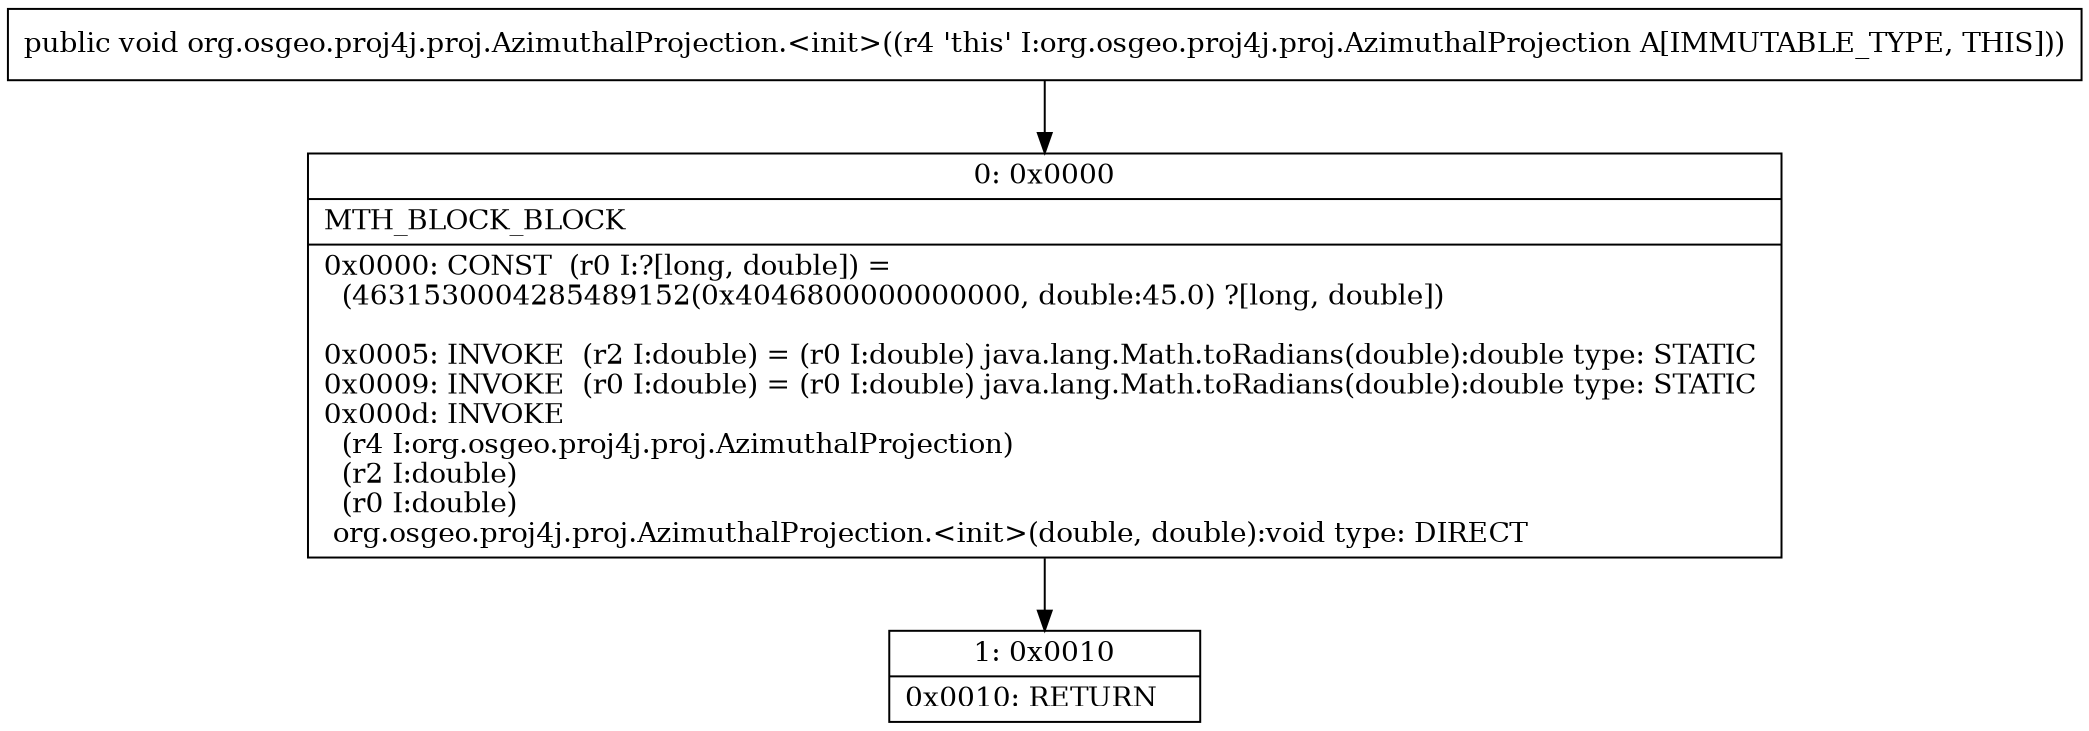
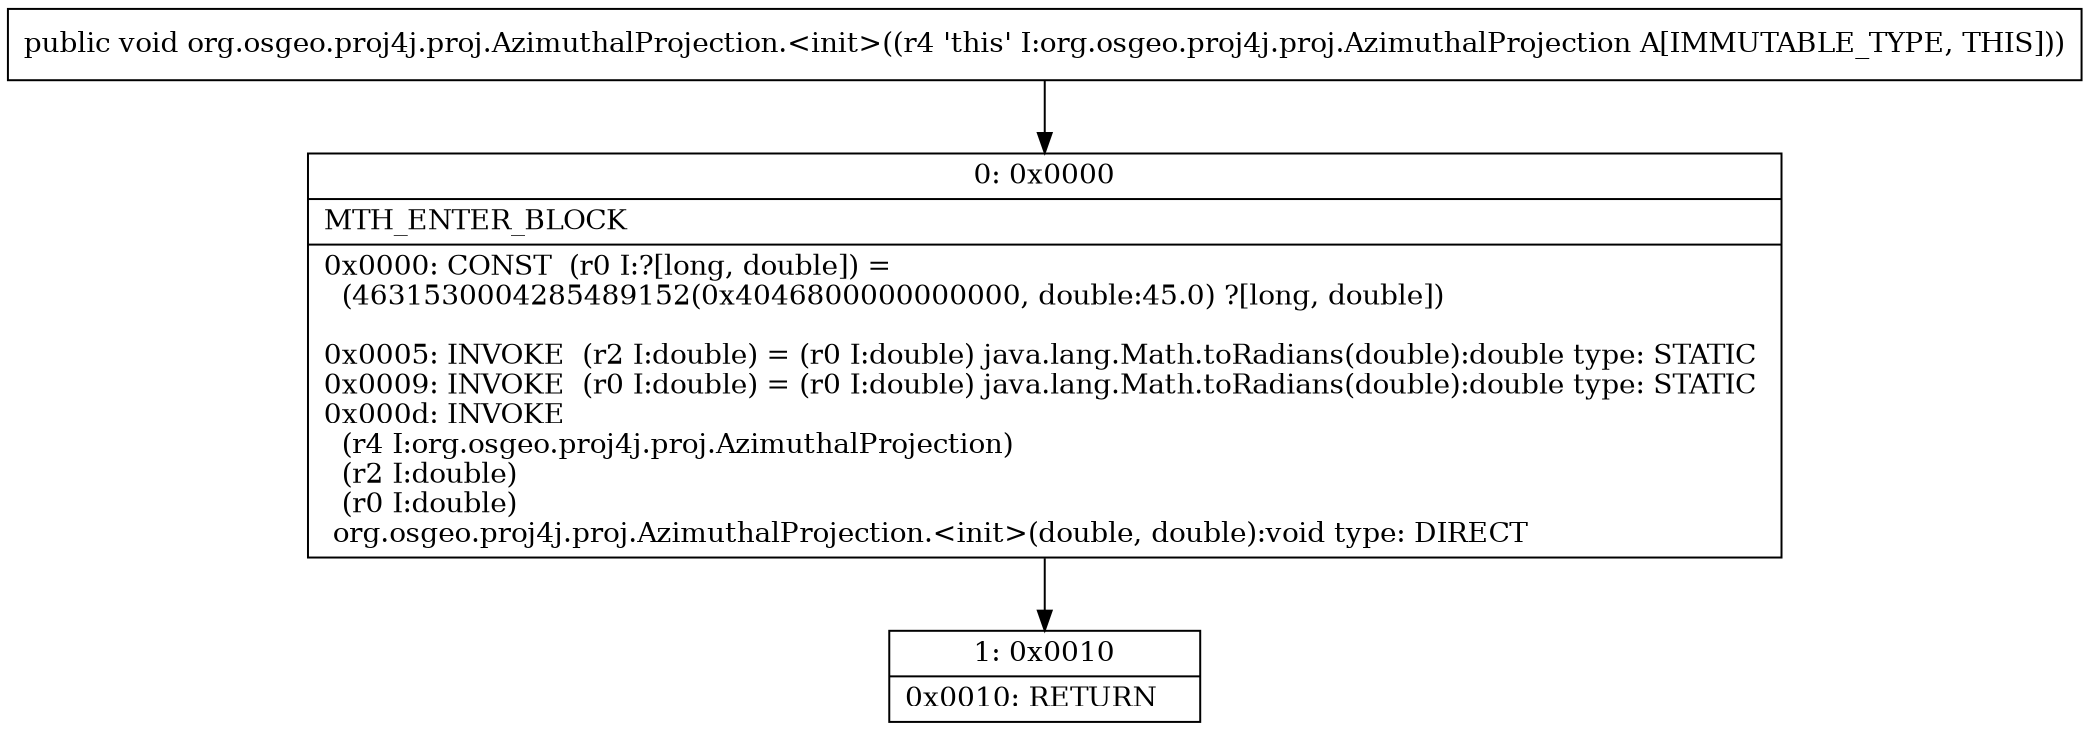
(475, 221) -> (476, 221)
